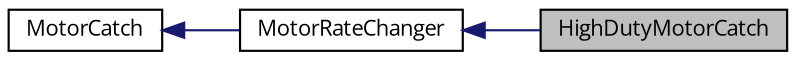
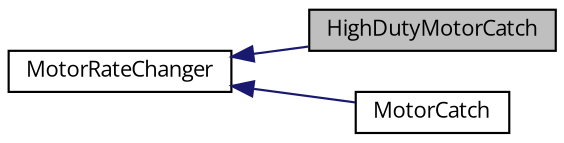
(212, 30) -> (305, 96)
